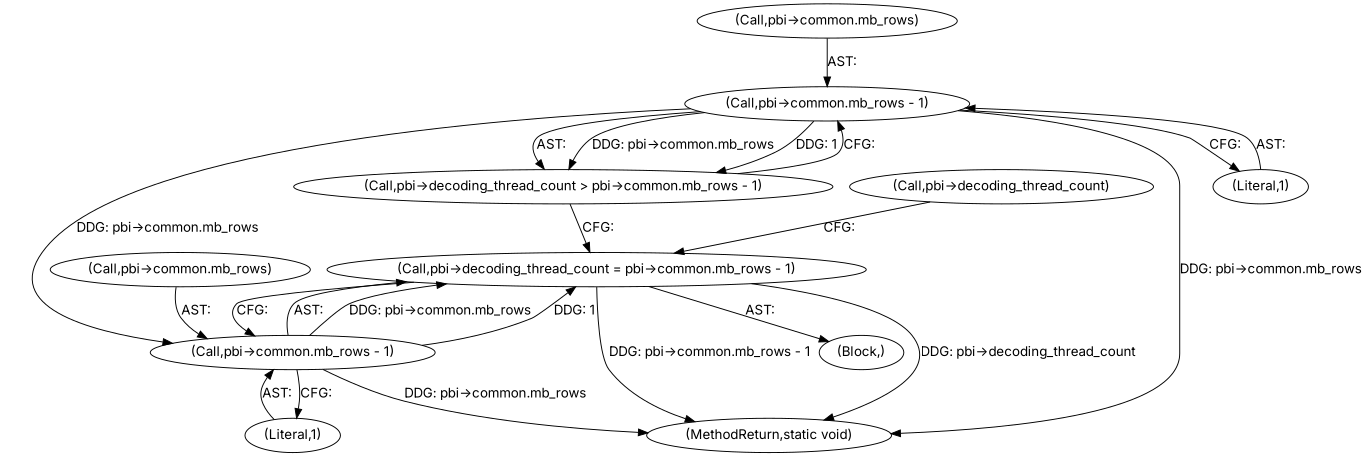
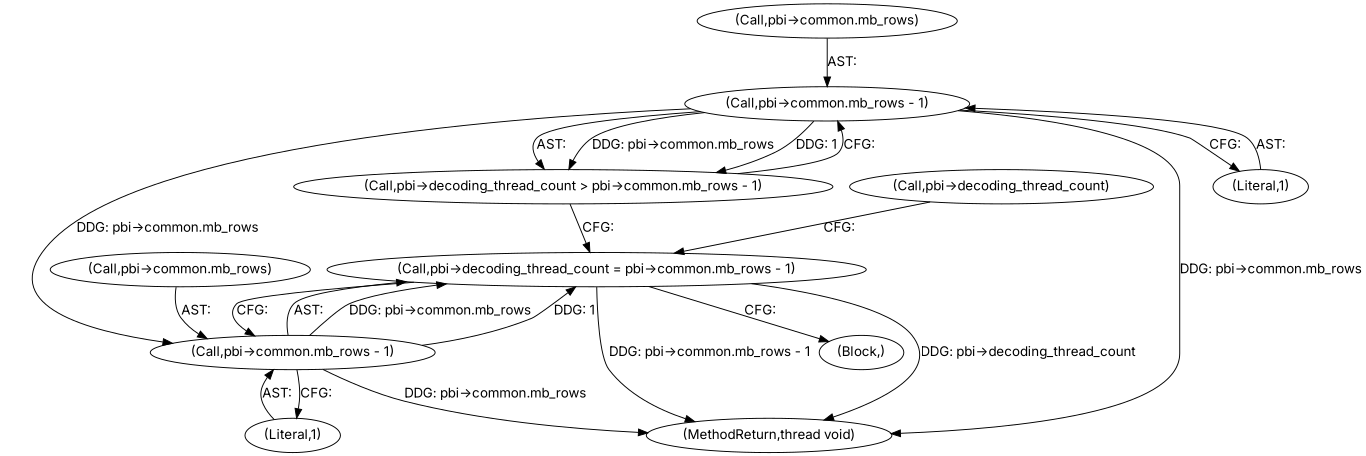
(762, 311) -> (762, 311)
(769, 435) -> (769, 435)
